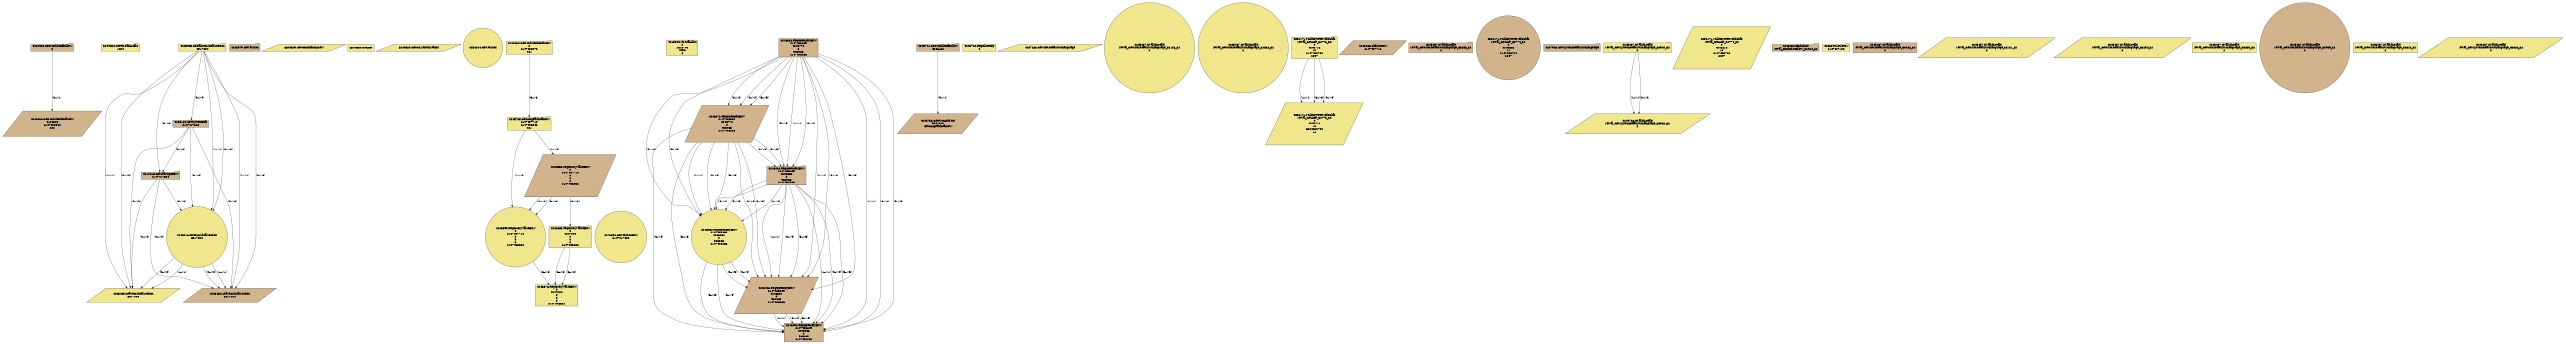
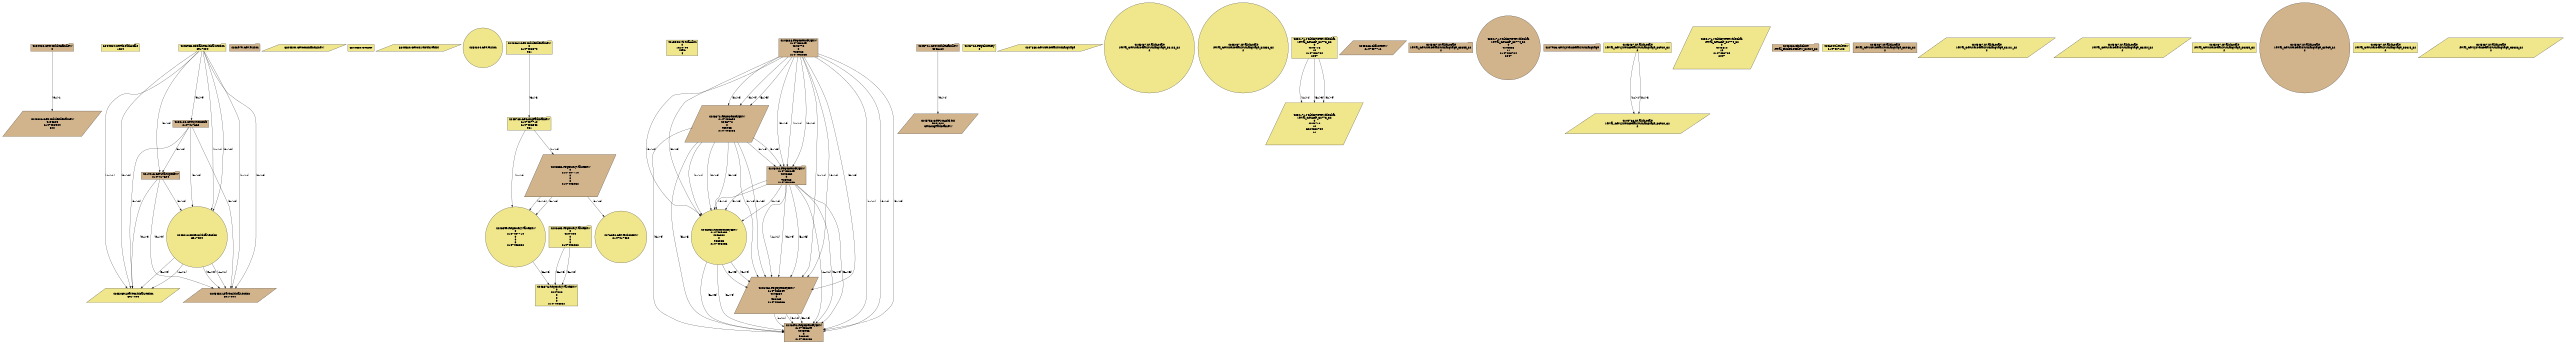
(570, 211) -> (595, 206)
